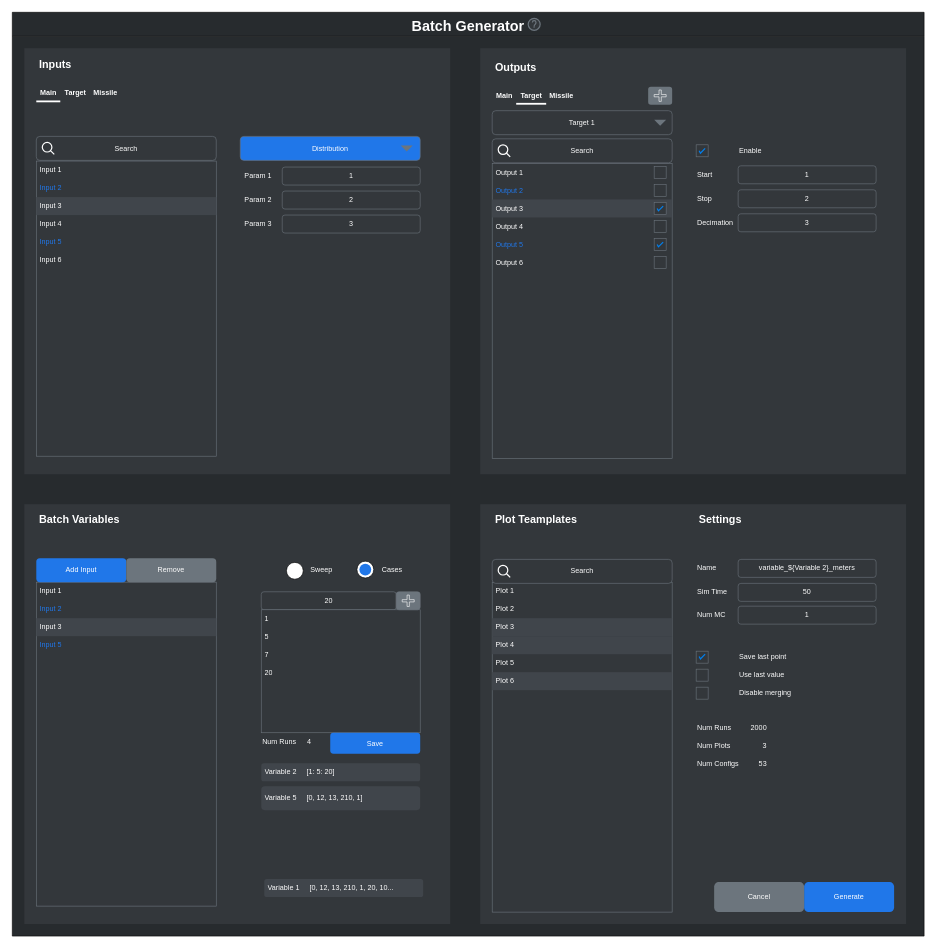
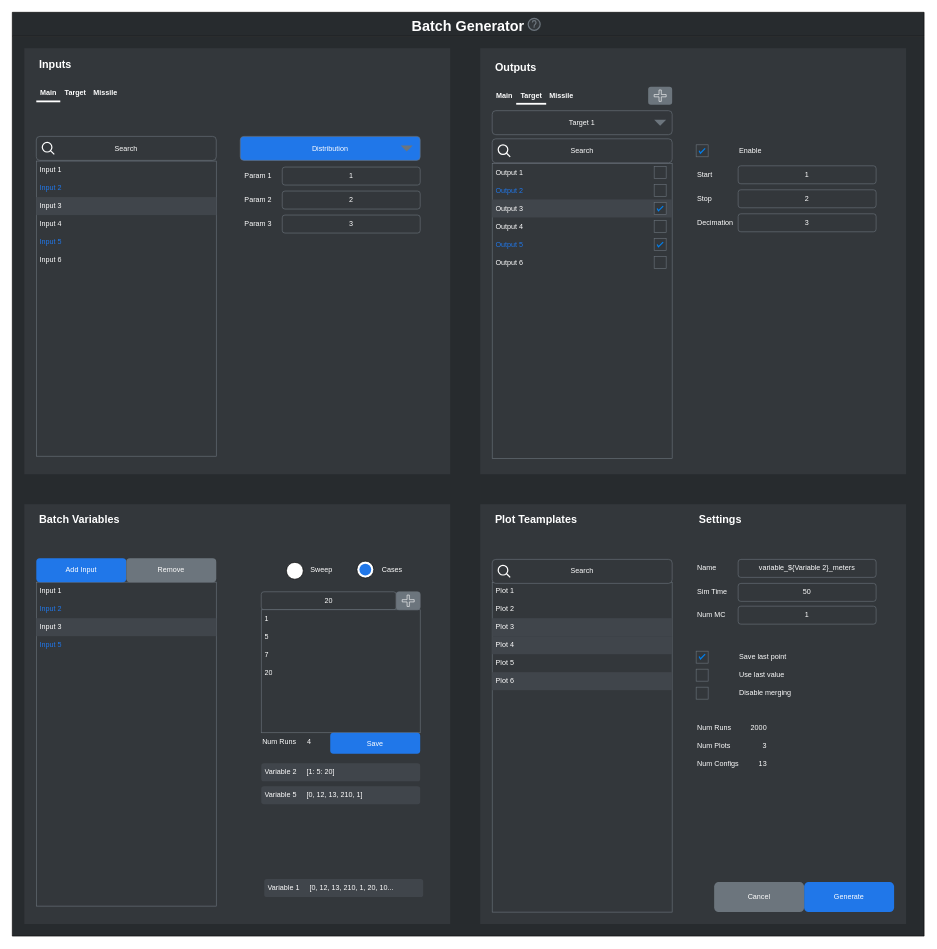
(763, 764) -> (763, 764)
(341, 798) -> (341, 795)
